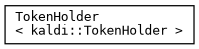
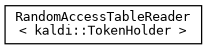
(100, 25) -> (103, 25)
